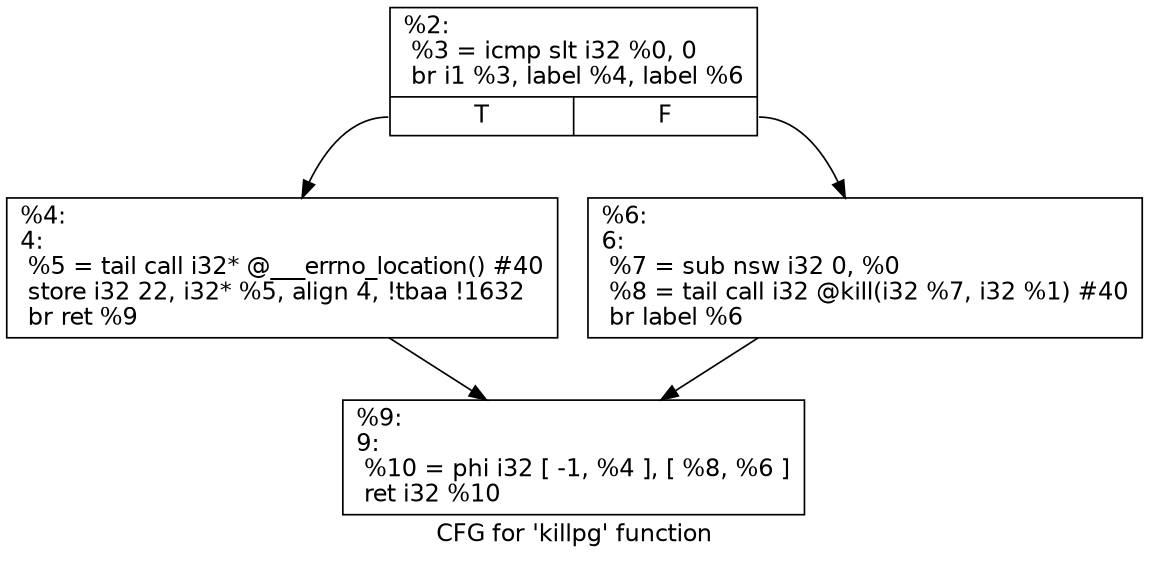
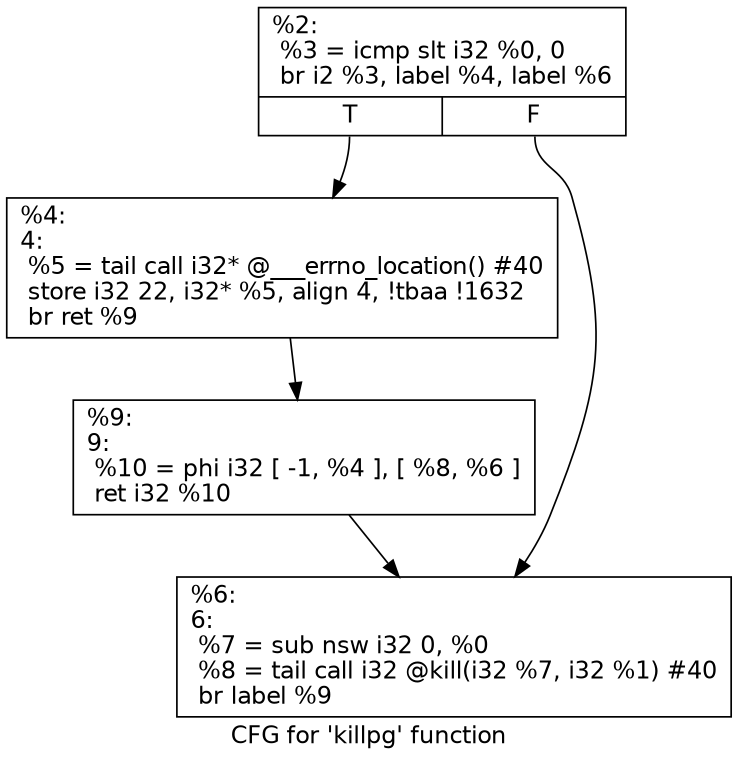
(574, 77) -> (442, 77)
(673, 318) -> (262, 697)
(717, 364) -> (369, 539)
